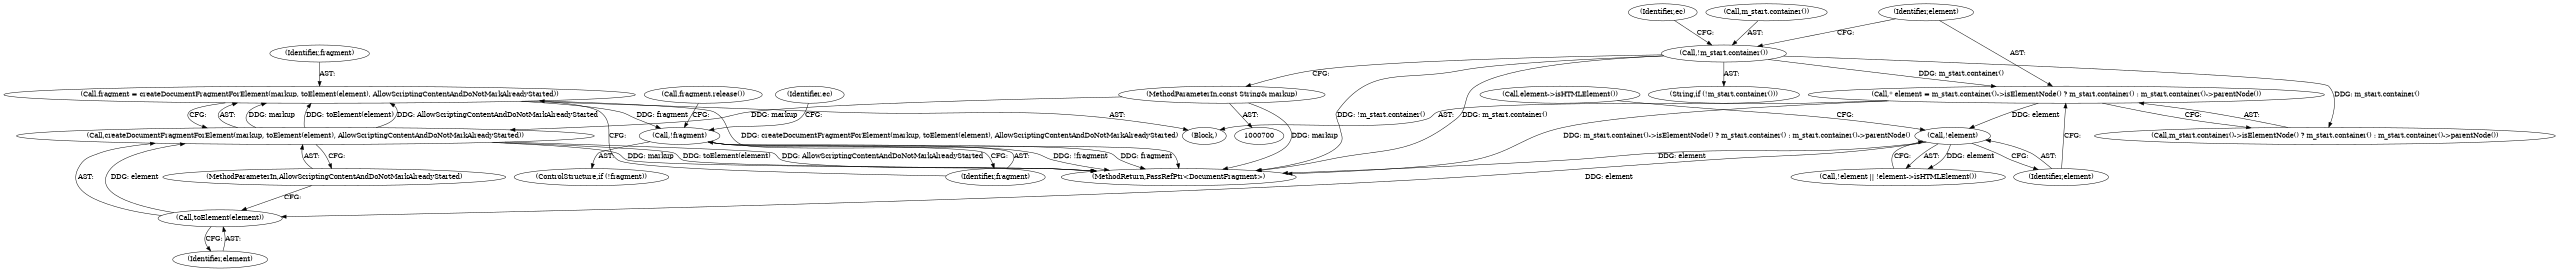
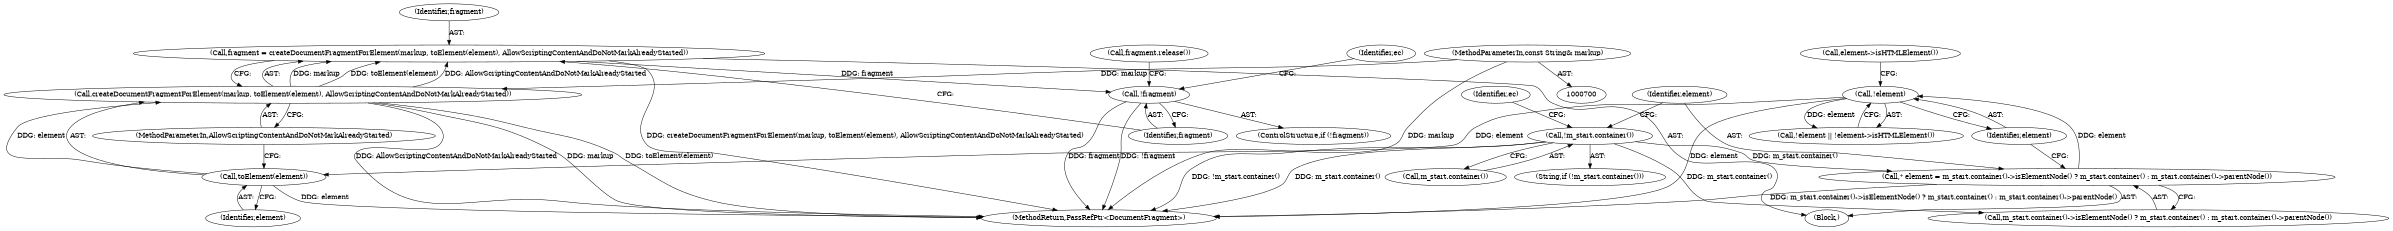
(1455, 60) -> (1510, 153)
none -> (623, 213)
